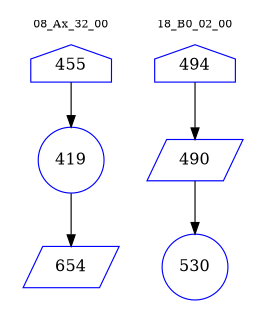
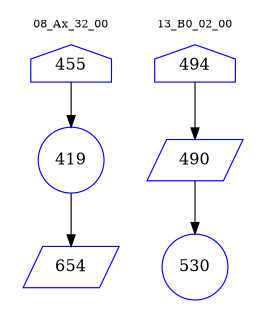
(195, 25) -> (195, 25)
